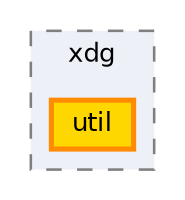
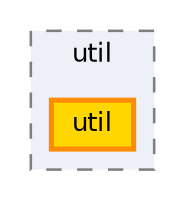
(92, 55) -> (92, 55)
